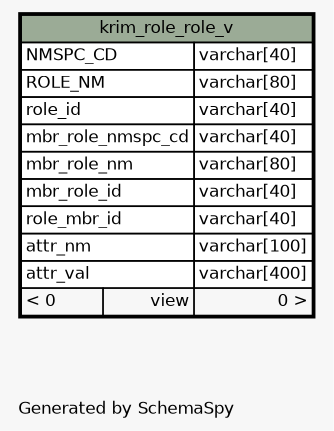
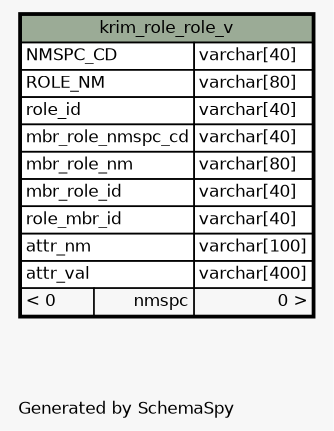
(170, 301) -> (162, 301)
